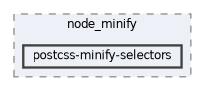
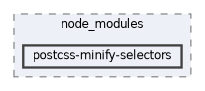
(102, 25) -> (102, 25)
